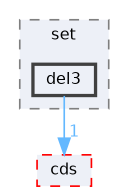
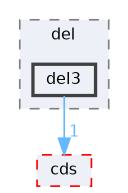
(64, 35) -> (64, 35)
